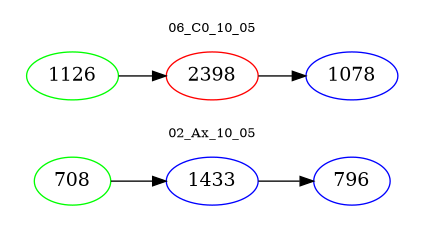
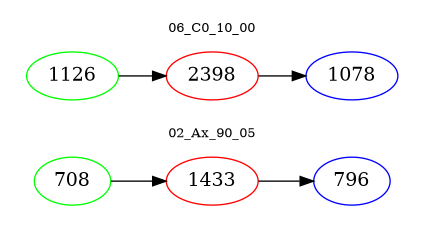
(212, 29) -> (212, 29)
(212, 134) -> (212, 134)
(212, 181) -> (212, 181)
